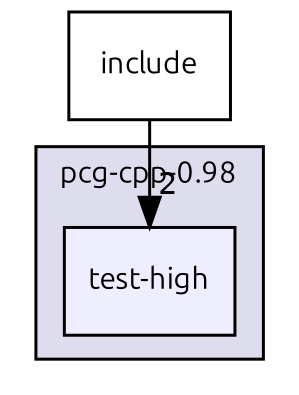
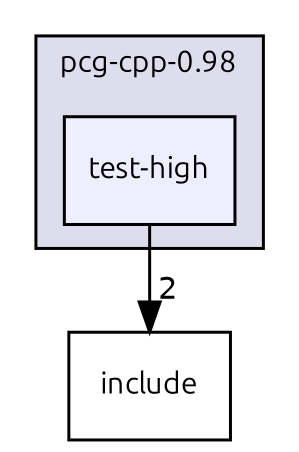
(150, 165) -> (150, 268)
